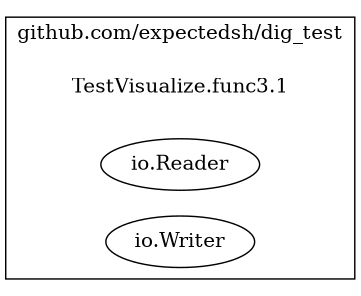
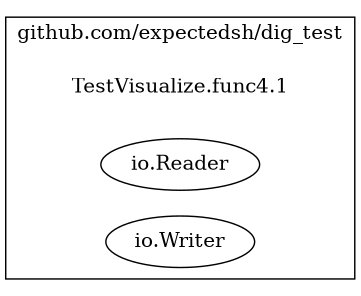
(180, 87) -> (180, 87)
